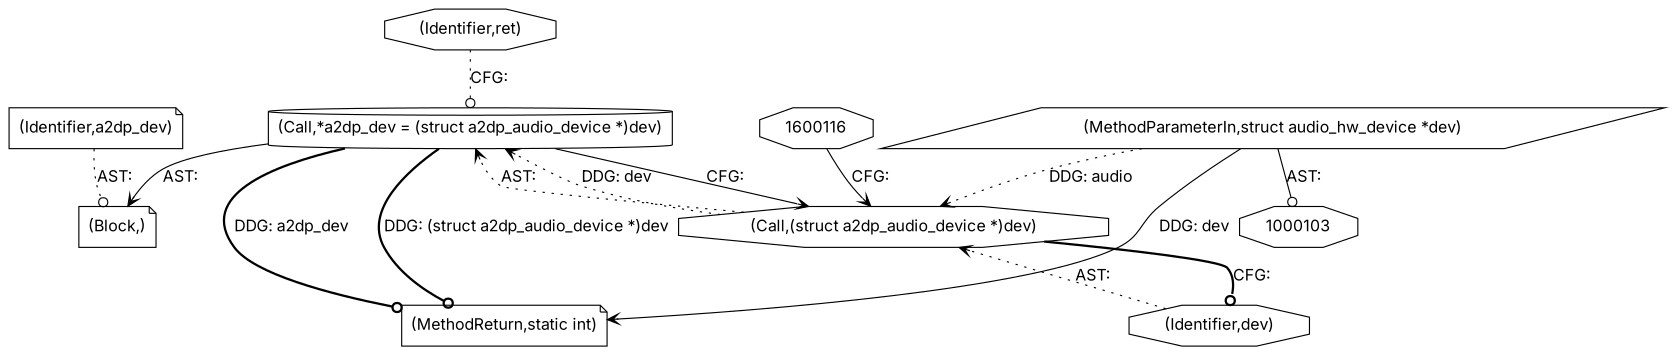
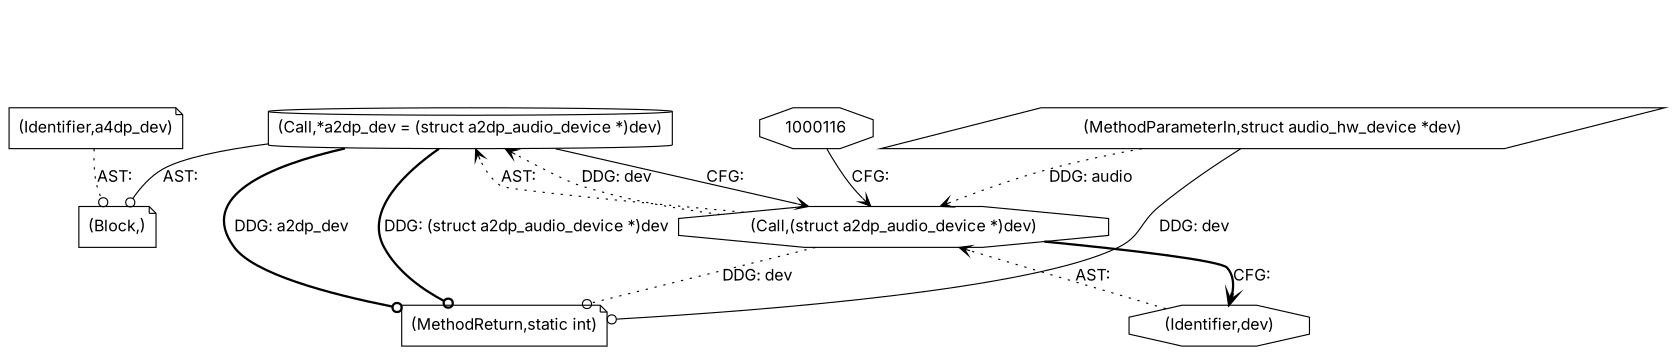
(470, 30) -> none
(96, 128) -> (96, 128)
(816, 128) -> (816, 128)
(194, 158) -> (194, 158)
(1299, 227) -> none
(1150, 253) -> (1150, 253)
none -> (703, 275)
(948, 288) -> (948, 288)
